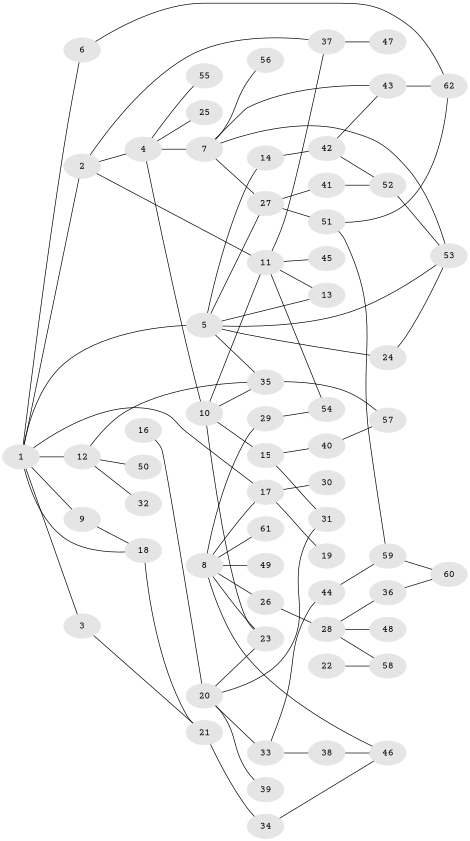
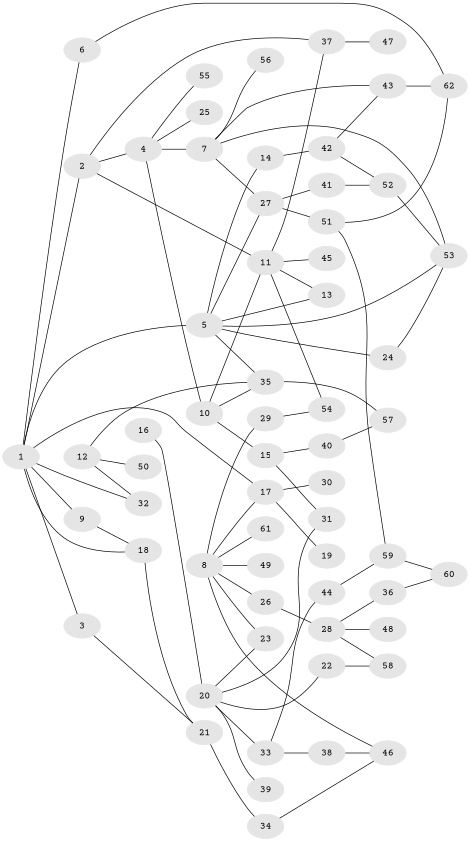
(52, 457) -> (81, 482)
(223, 530) -> none
none -> (274, 708)
